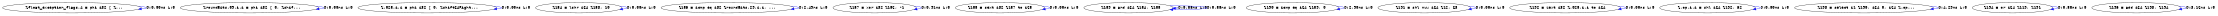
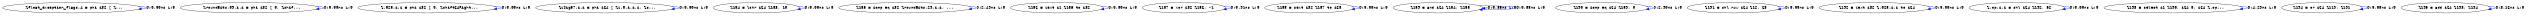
none -> (605, 8)
none -> (1057, 8)
